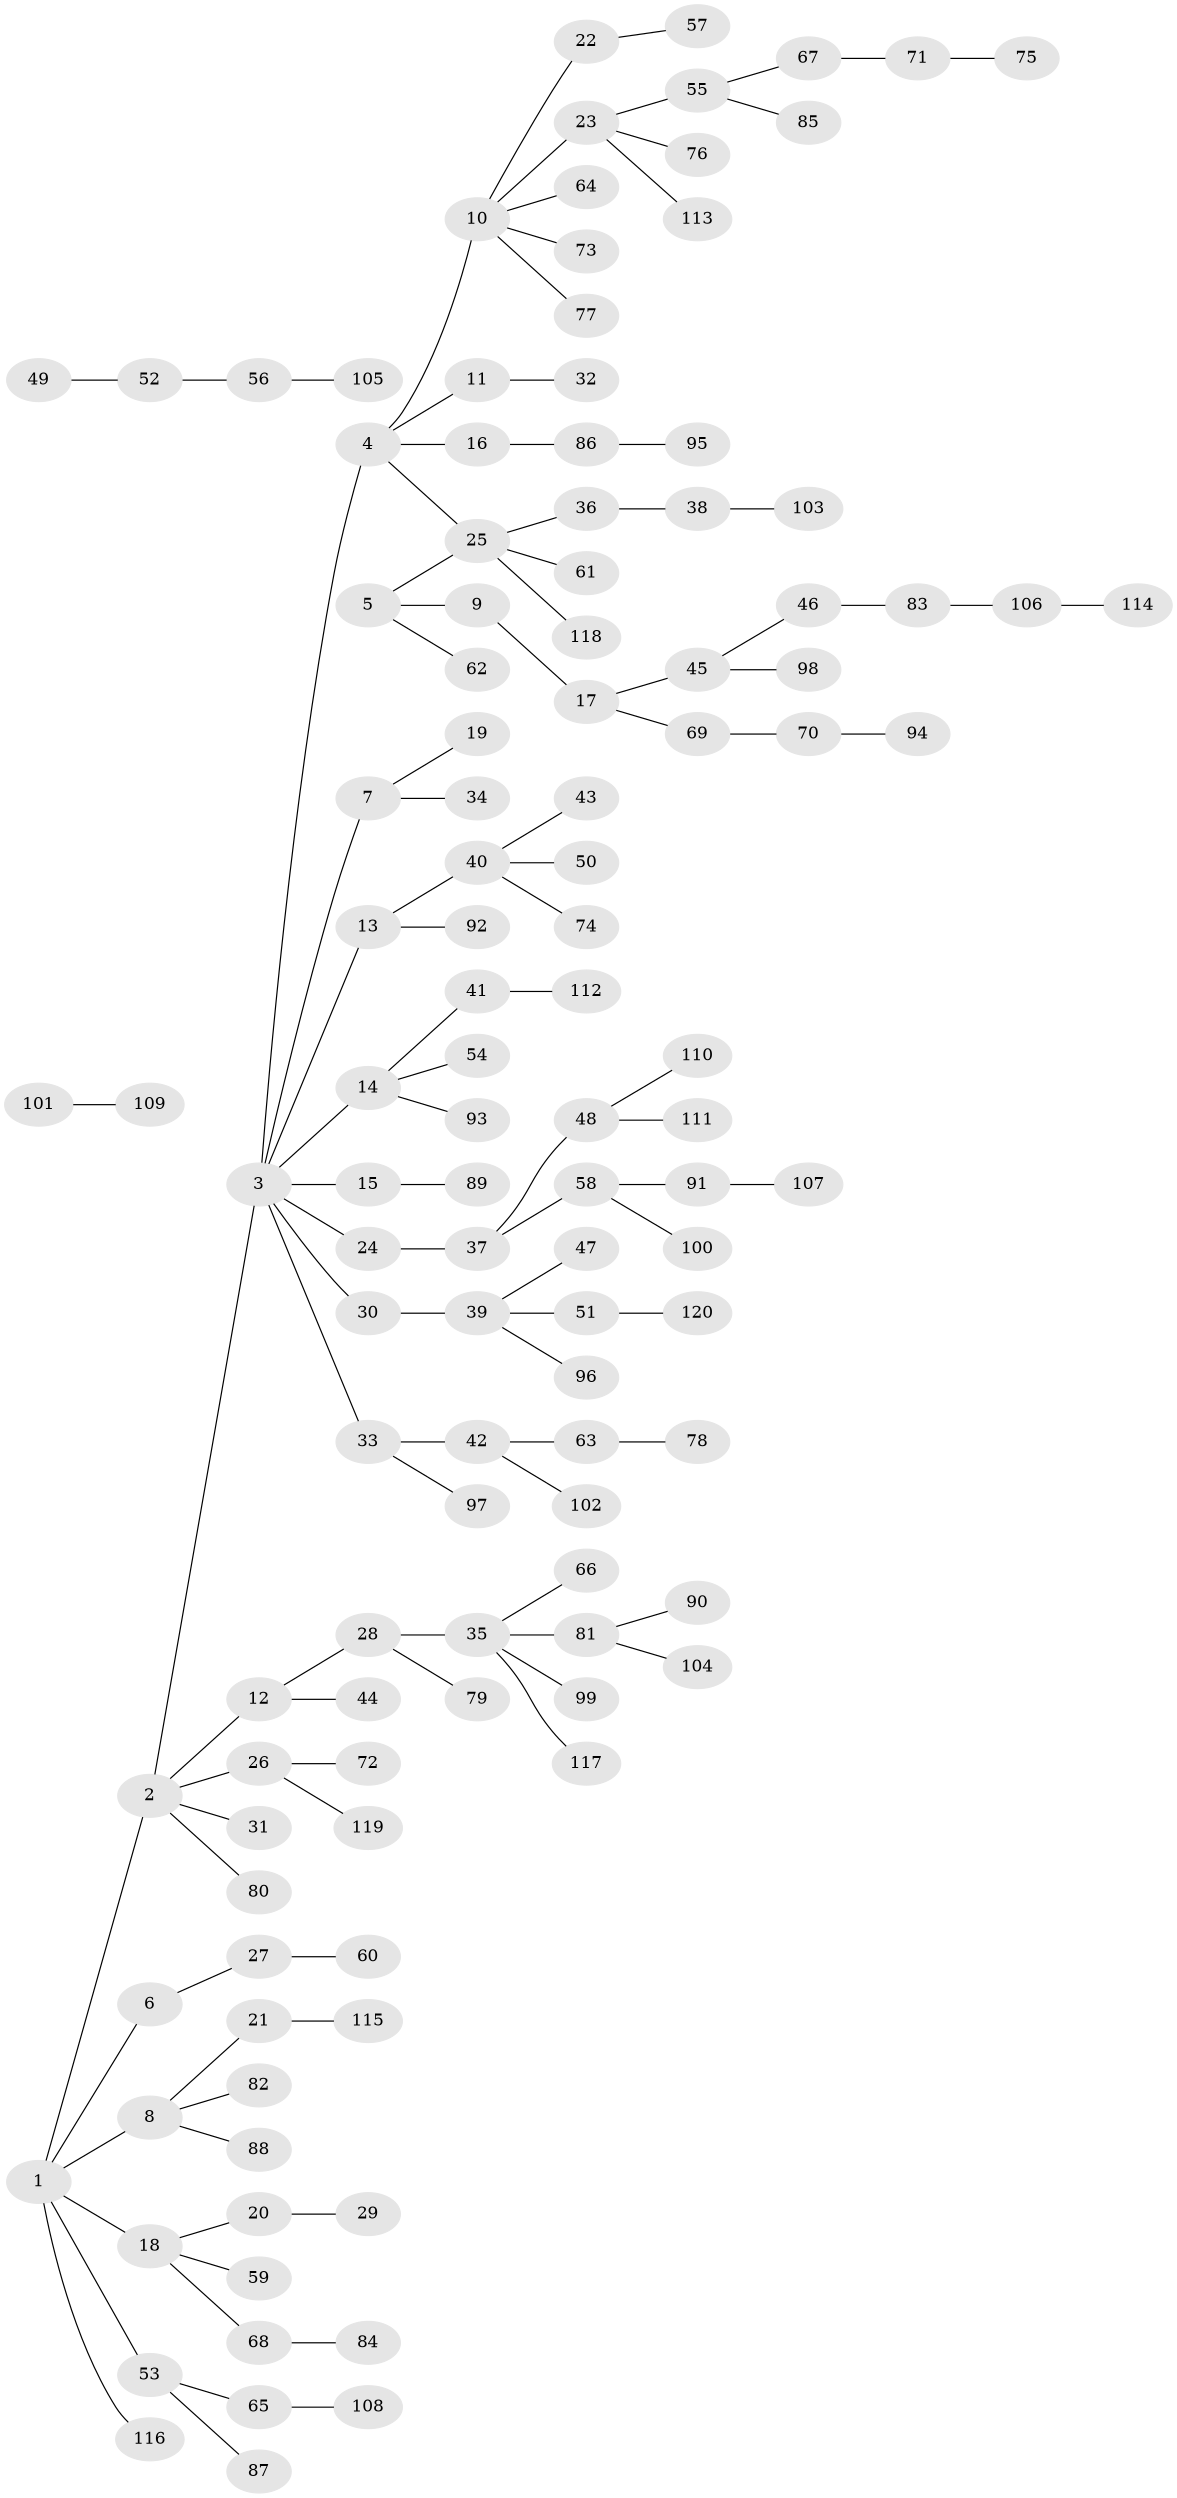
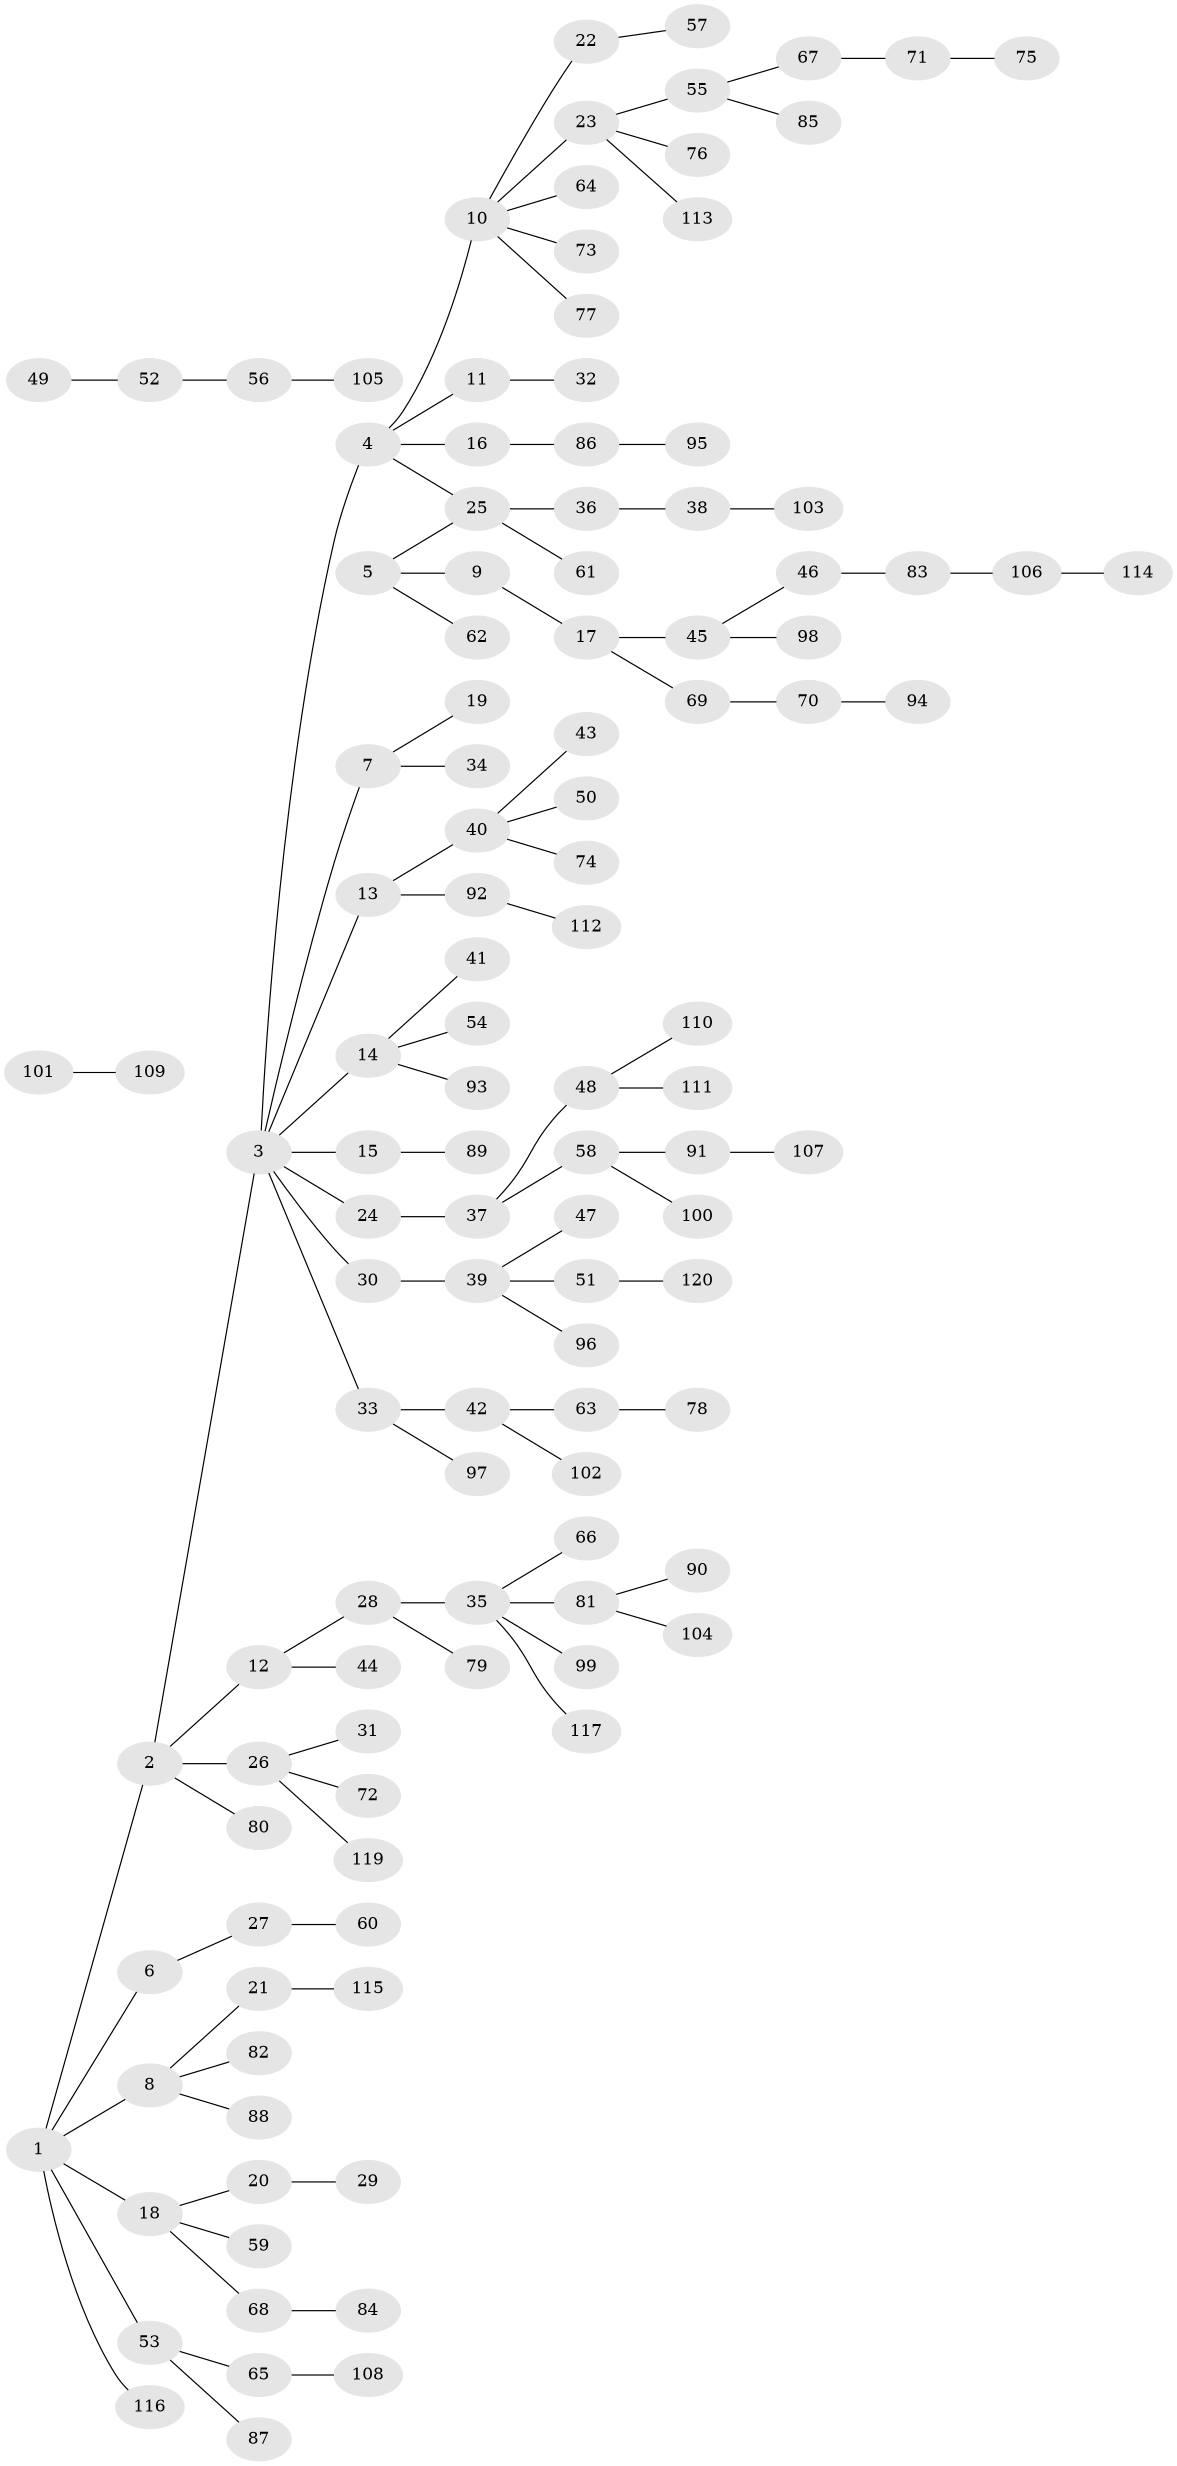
(587, 638) -> none
(531, 991) -> (531, 911)
(204, 1812) -> (314, 1748)
